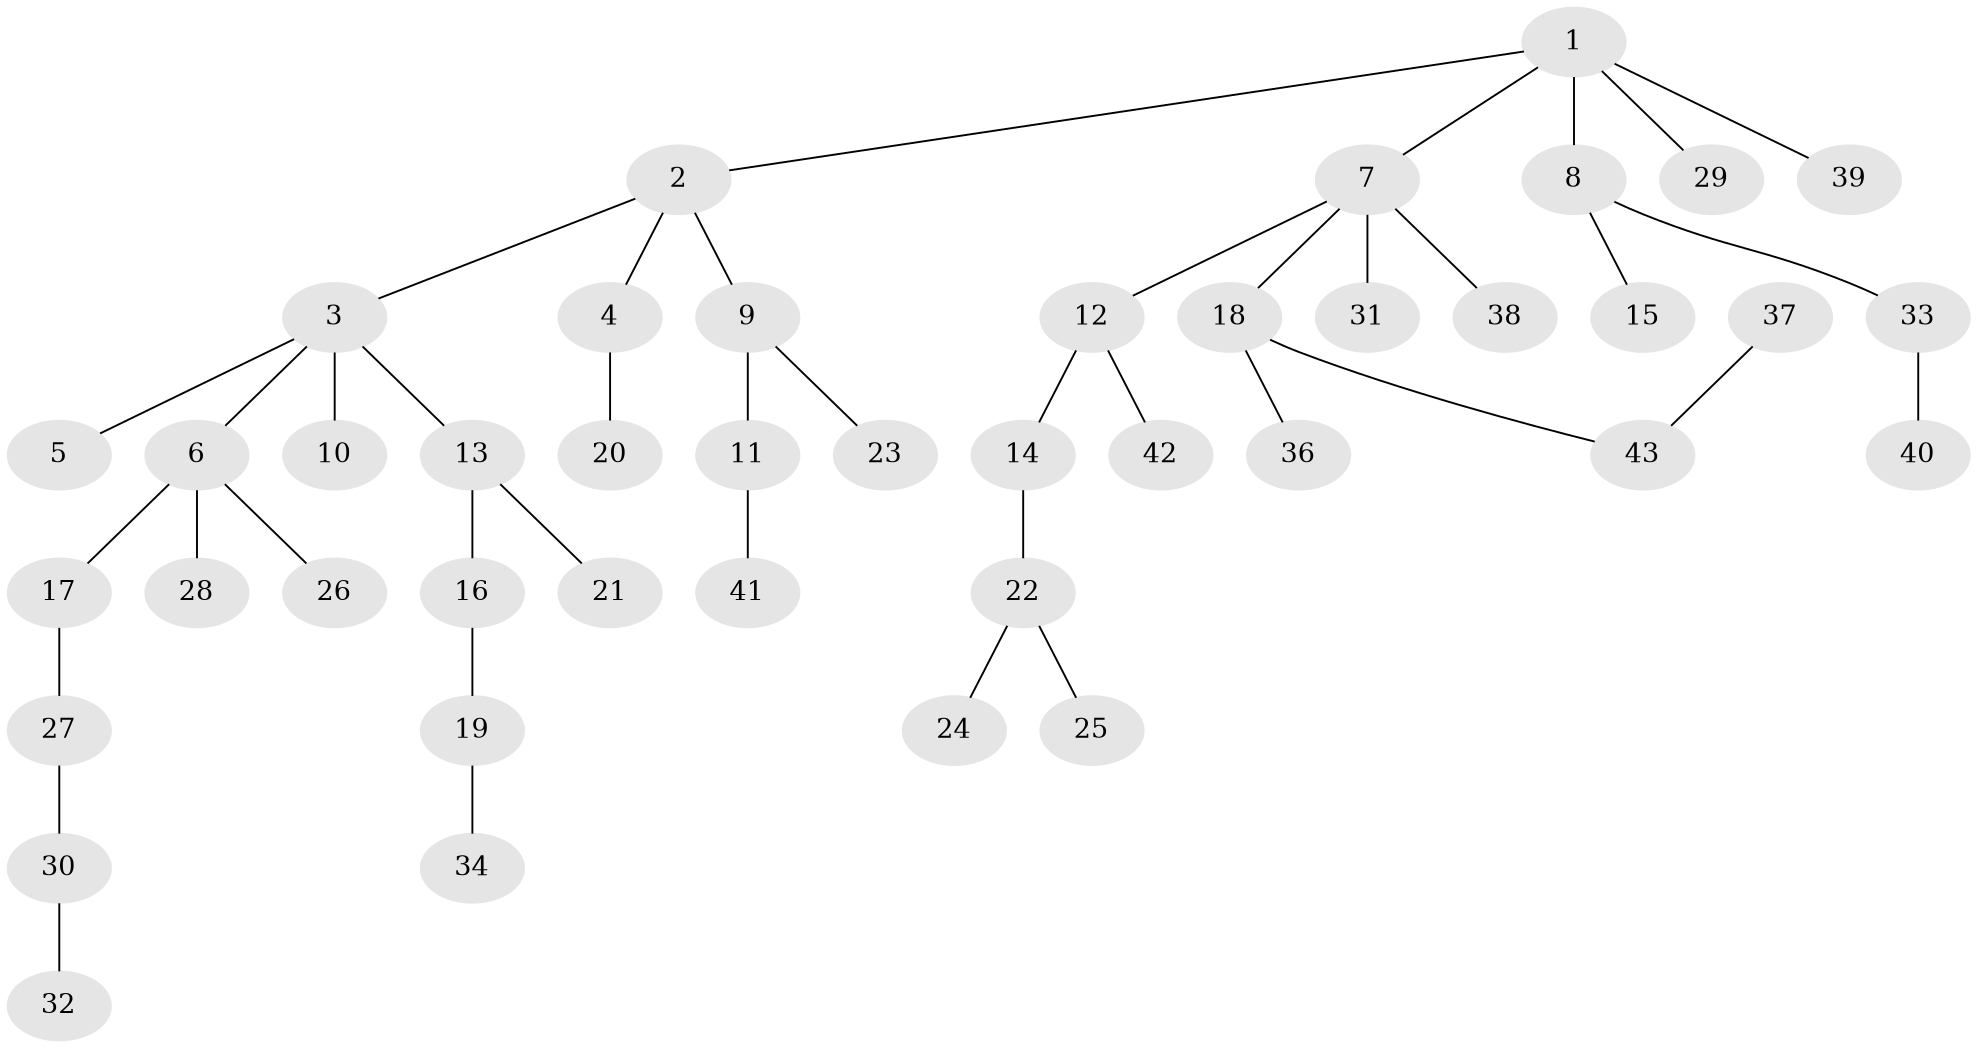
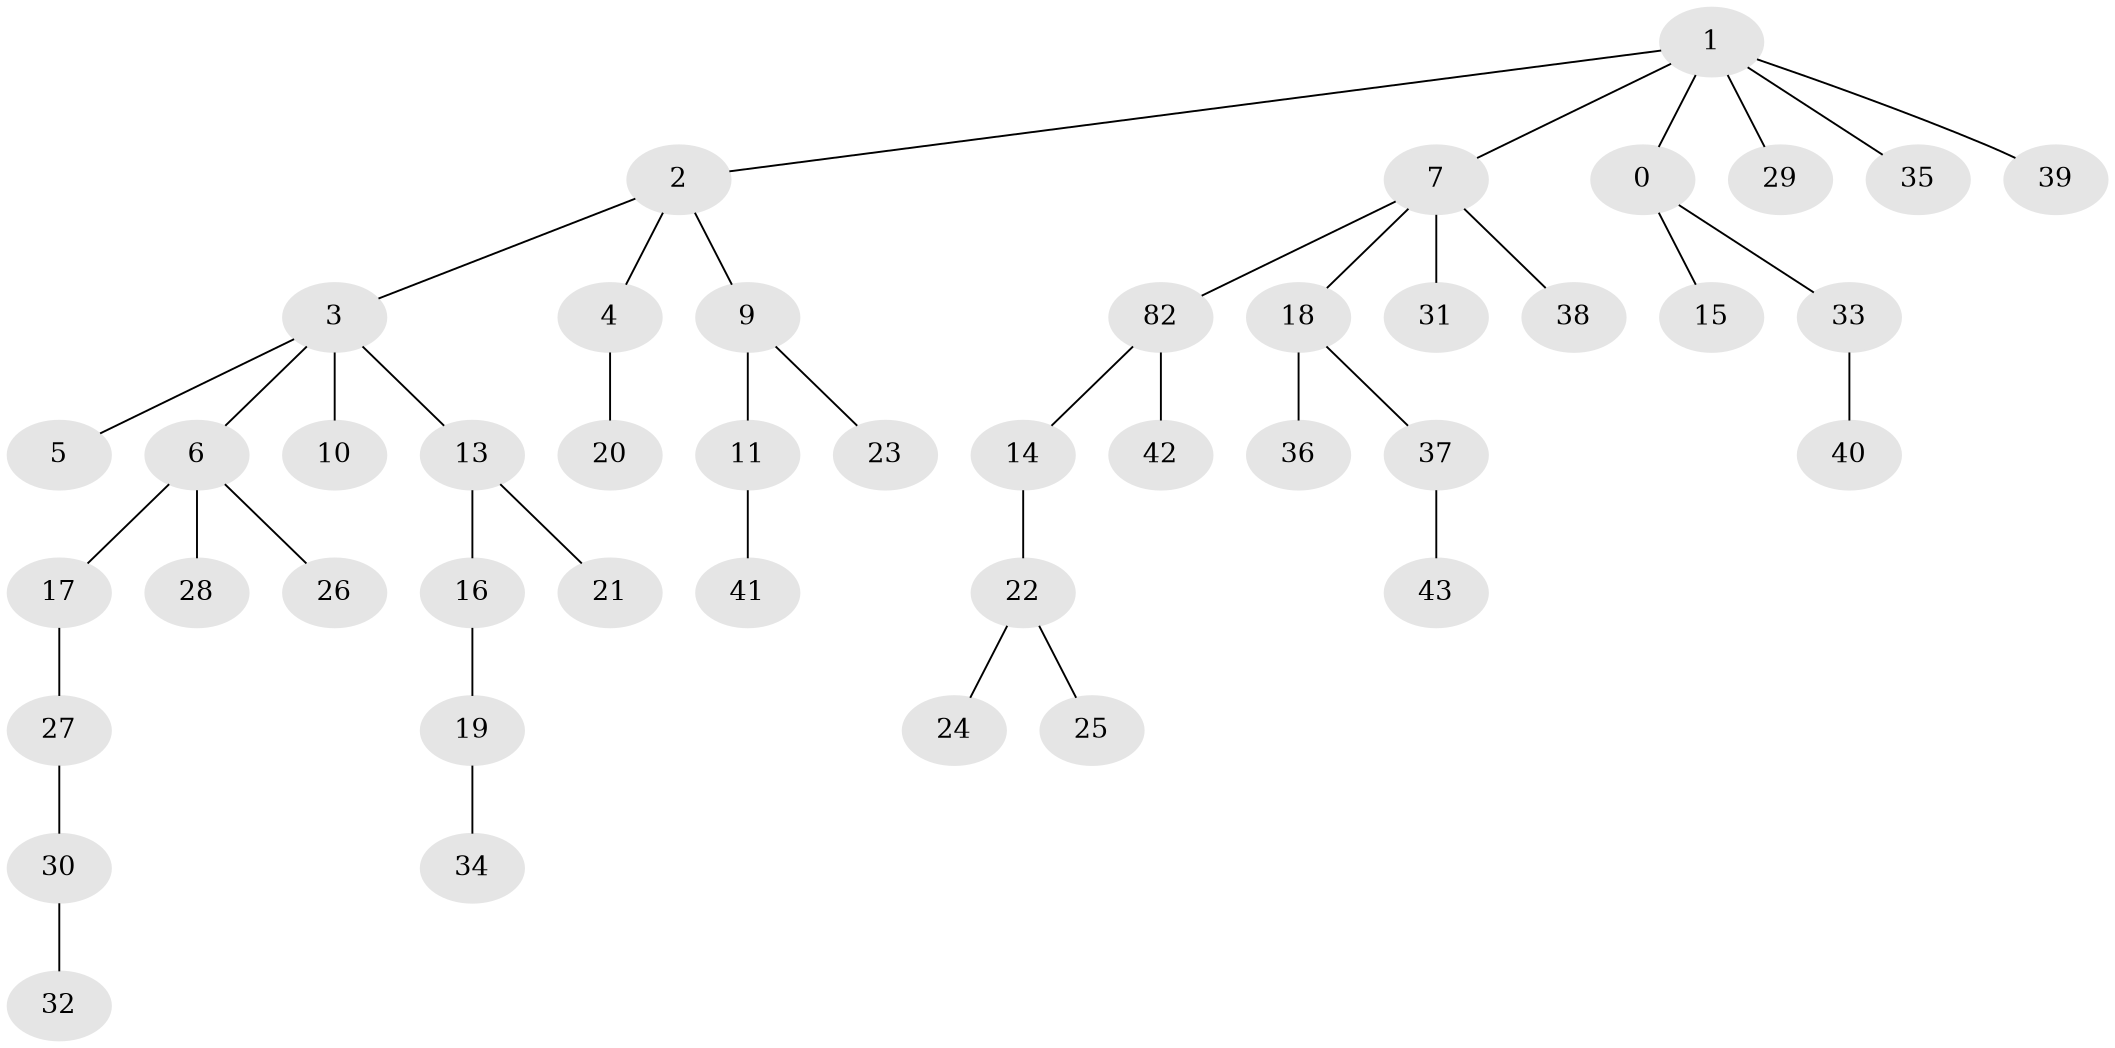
(1574, 180) -> (1643, 180)
none -> (1918, 180)
(1092, 317) -> (1161, 317)
(1431, 396) -> (1367, 386)
